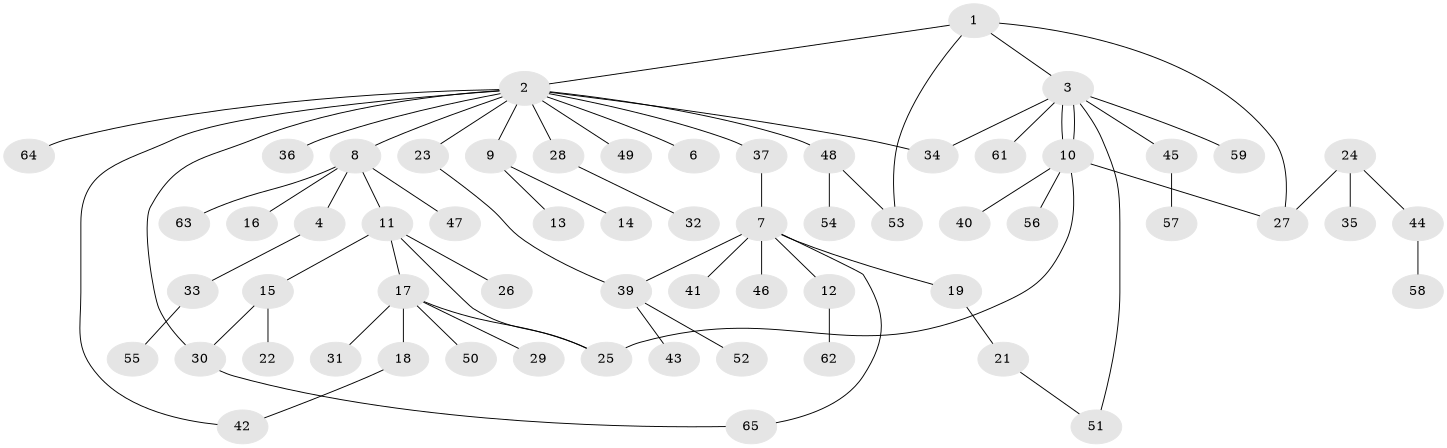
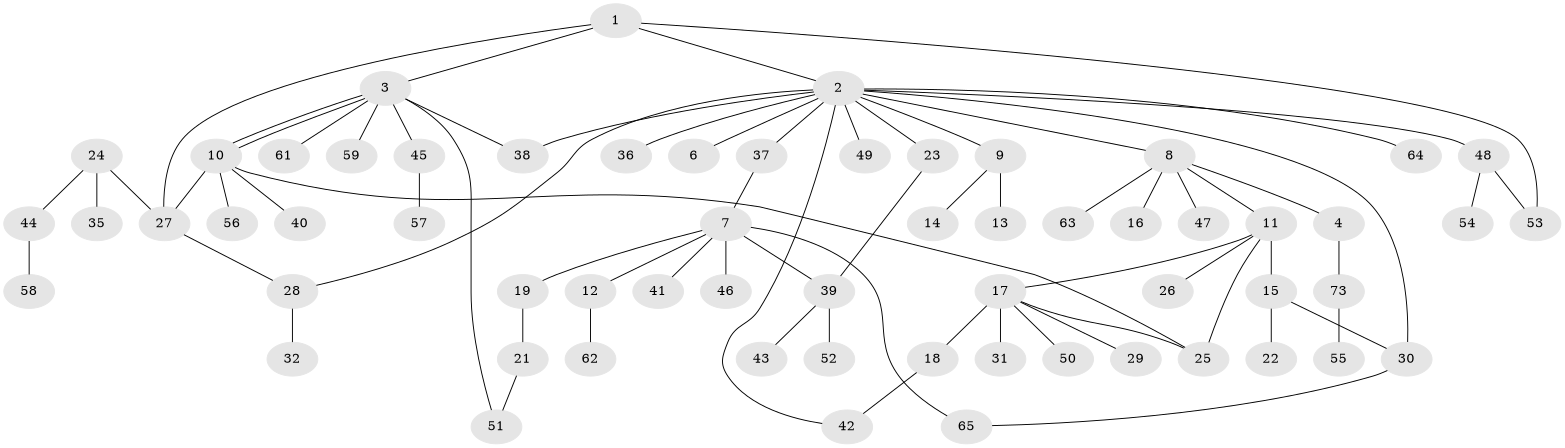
(933, 156) -> (523, 156)
none -> (228, 258)
(193, 291) -> (1339, 291)
